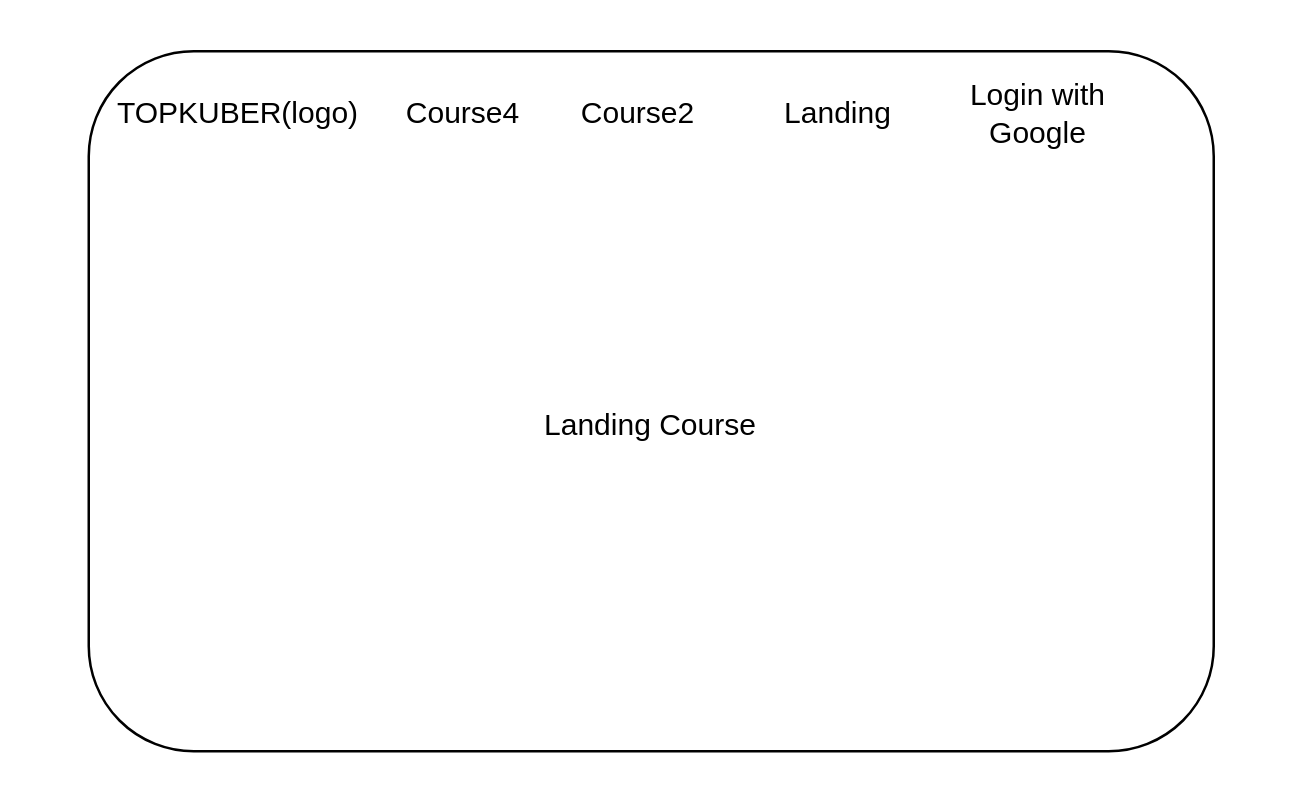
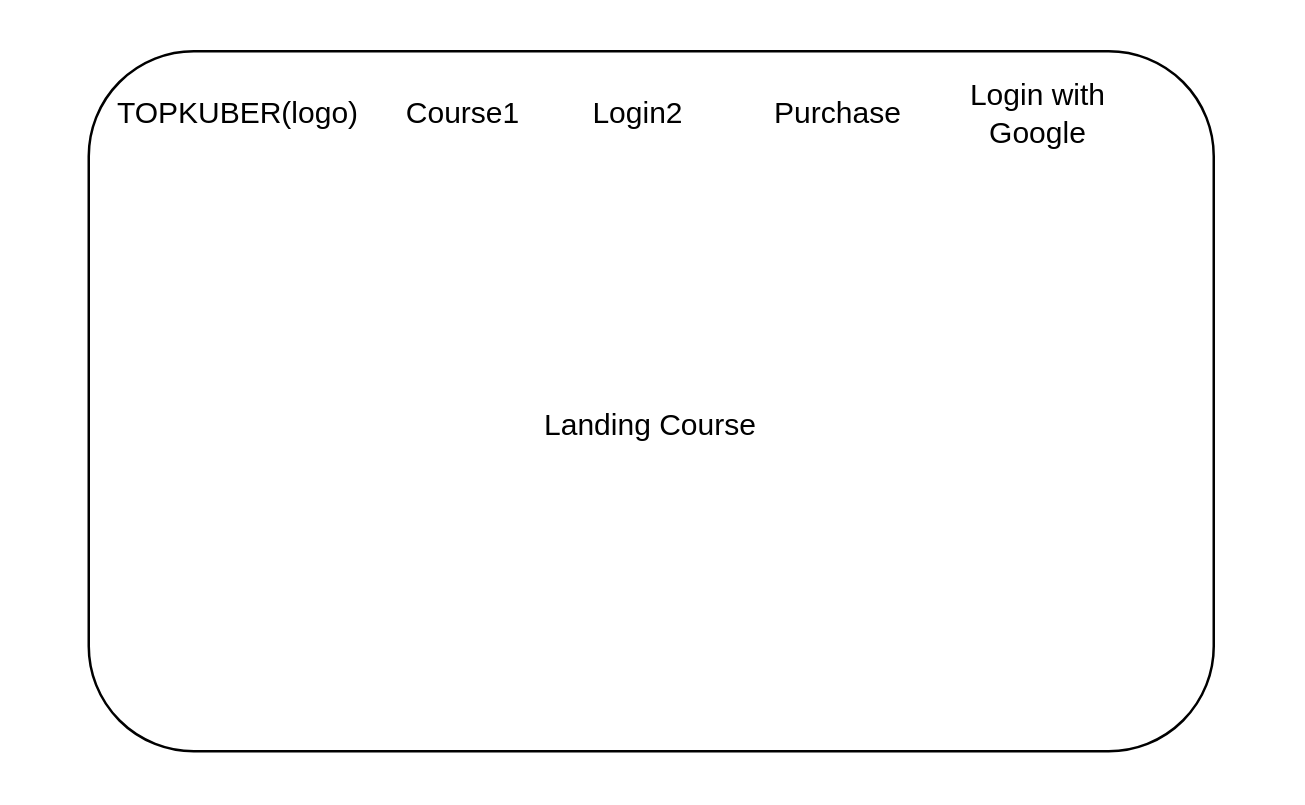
(464, 114) -> (464, 114)
(639, 114) -> (639, 114)
(839, 114) -> (839, 114)
